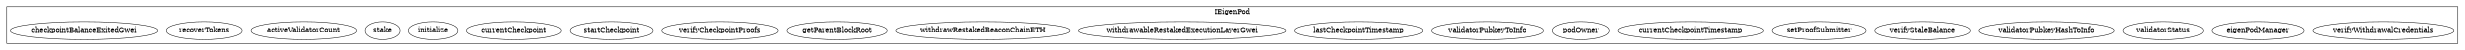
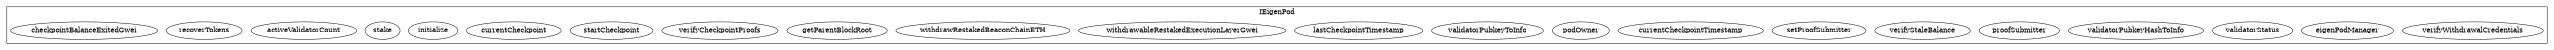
none -> (2019, 31)
